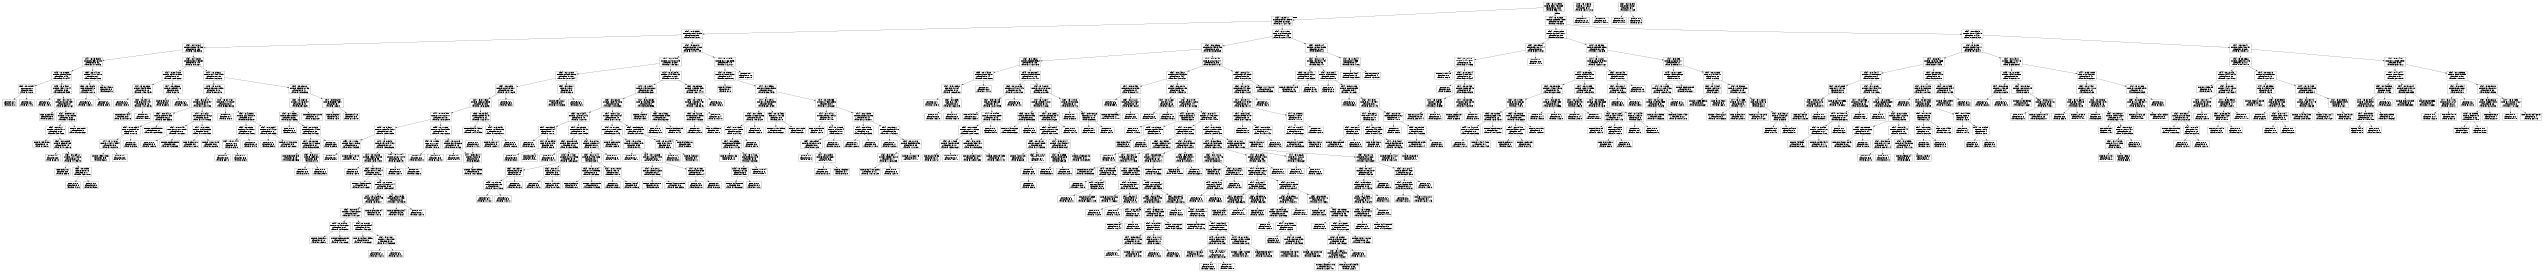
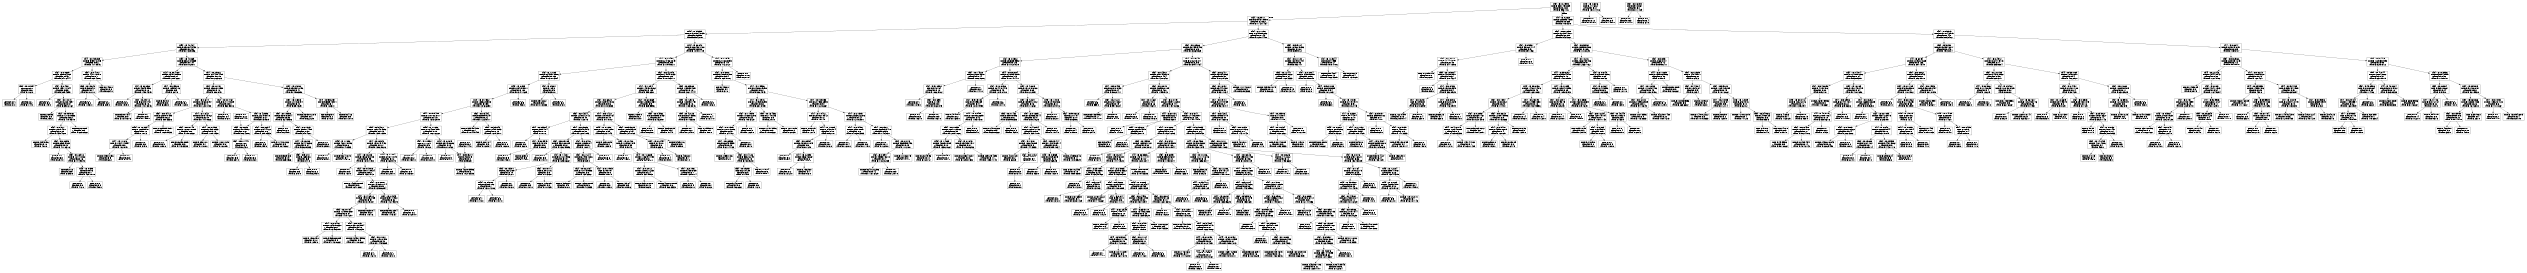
(1151, 123) -> (1142, 124)
(248, 137) -> (241, 122)
